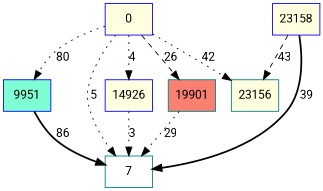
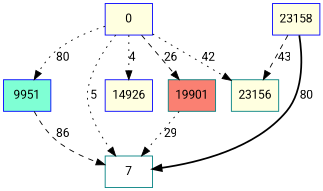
(307, 96) -> (307, 96)
(129, 129) -> none
(60, 143) -> (60, 143)
